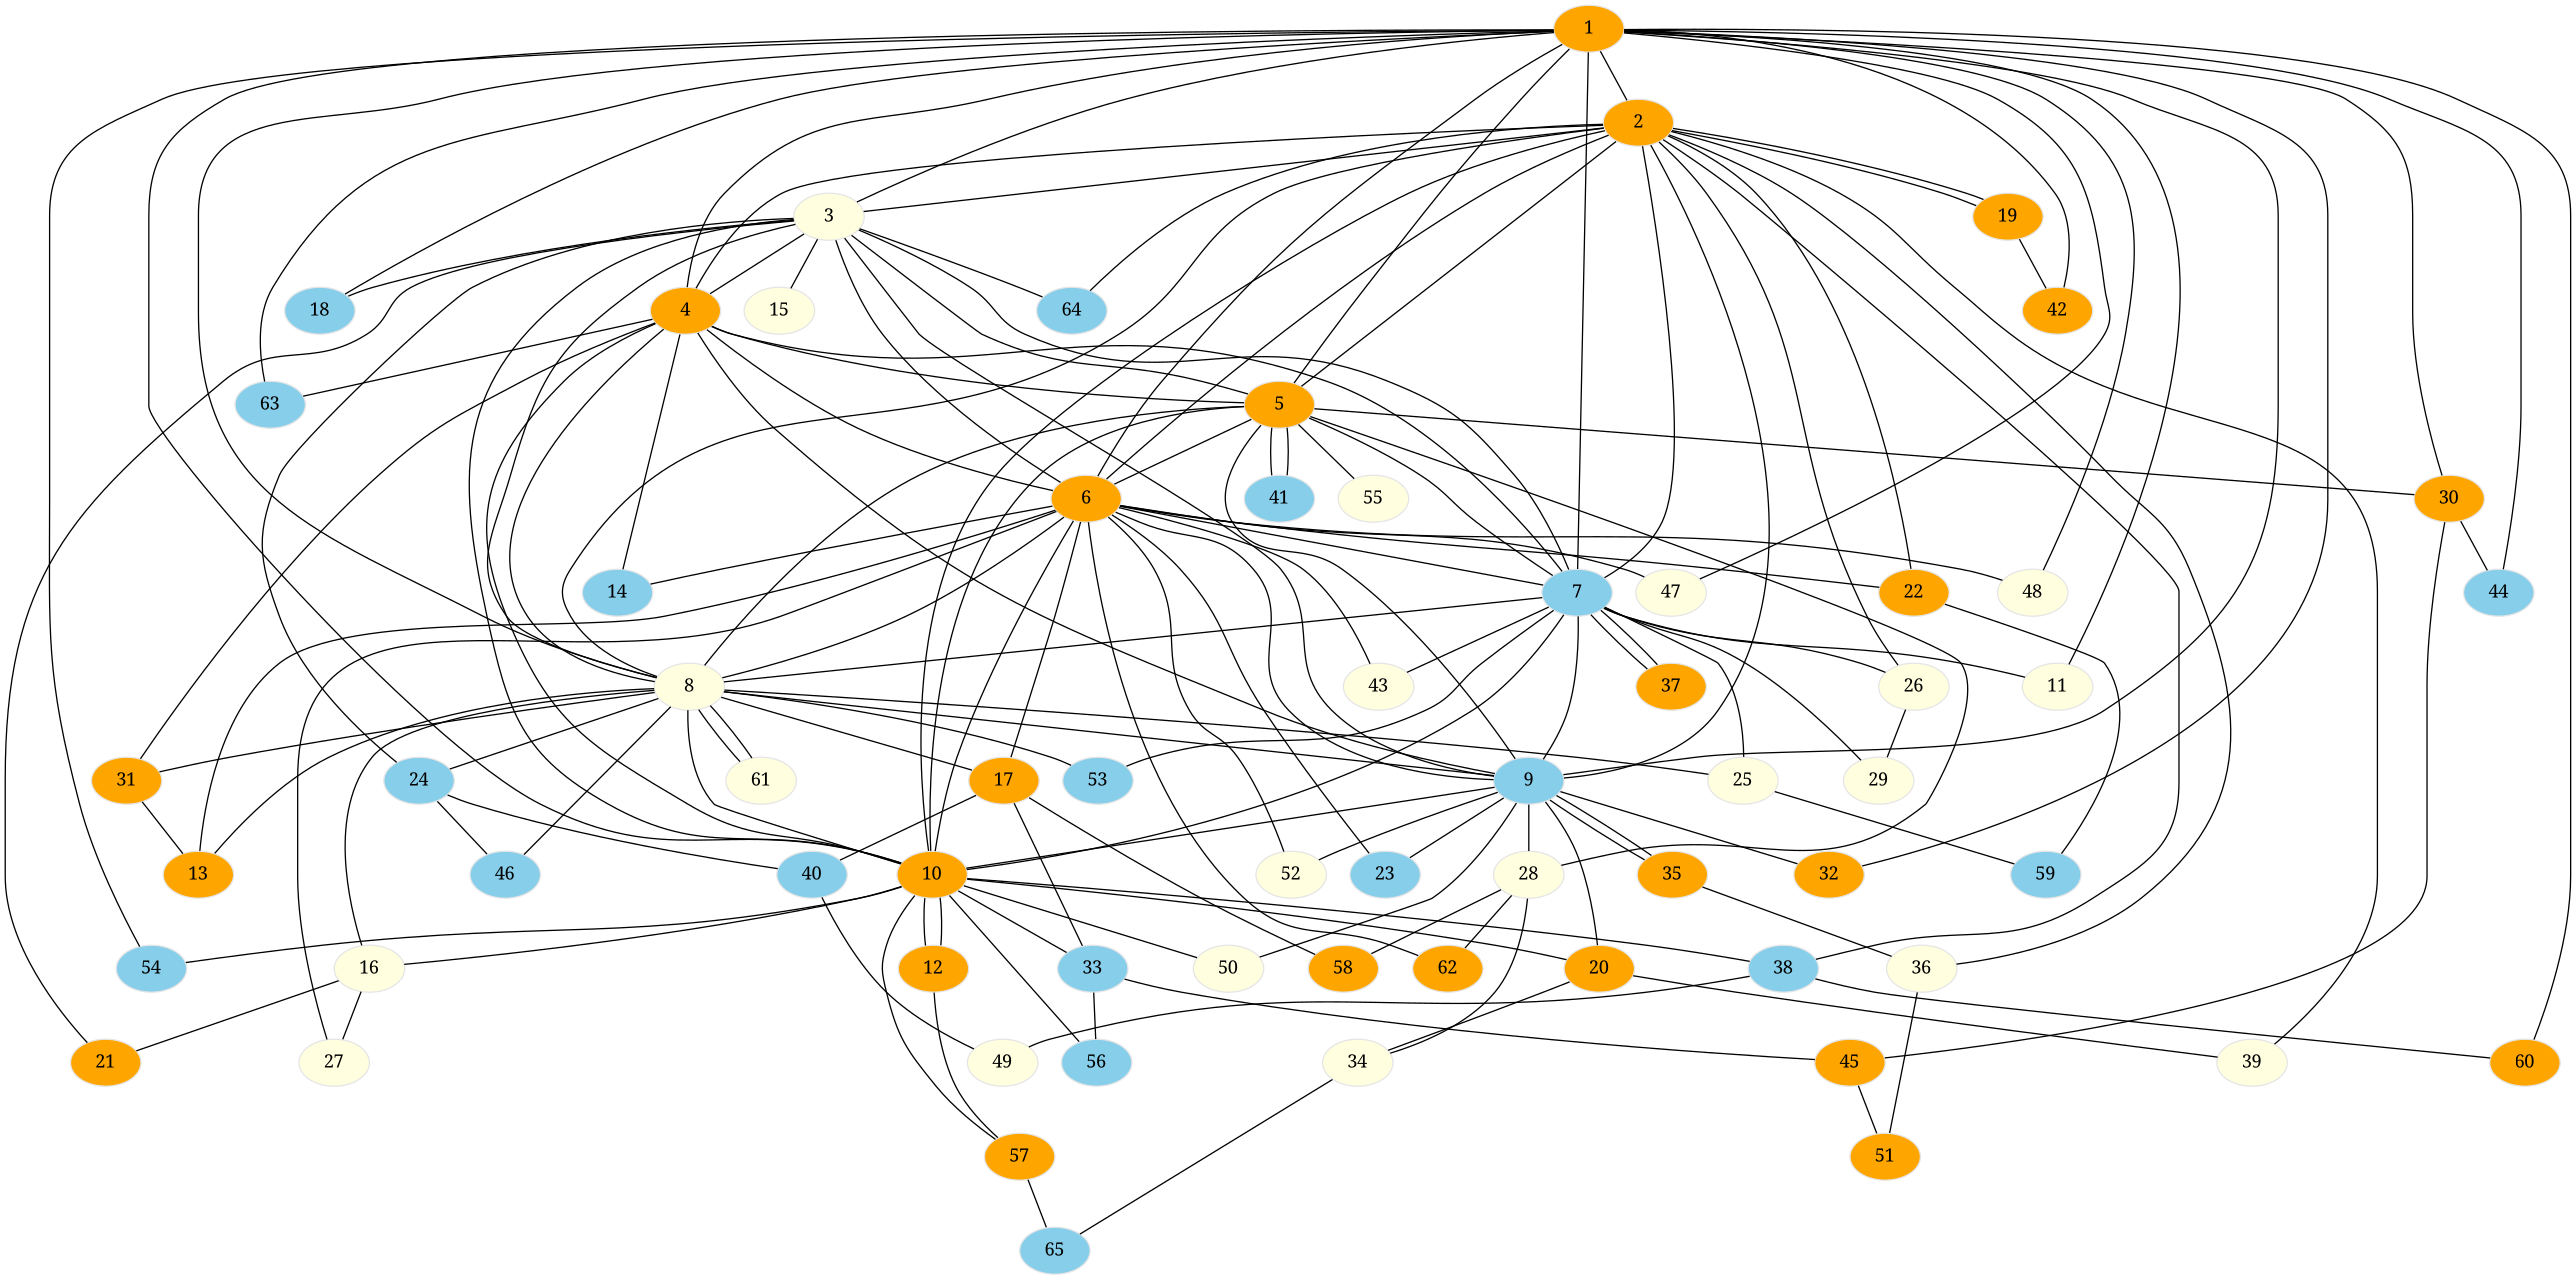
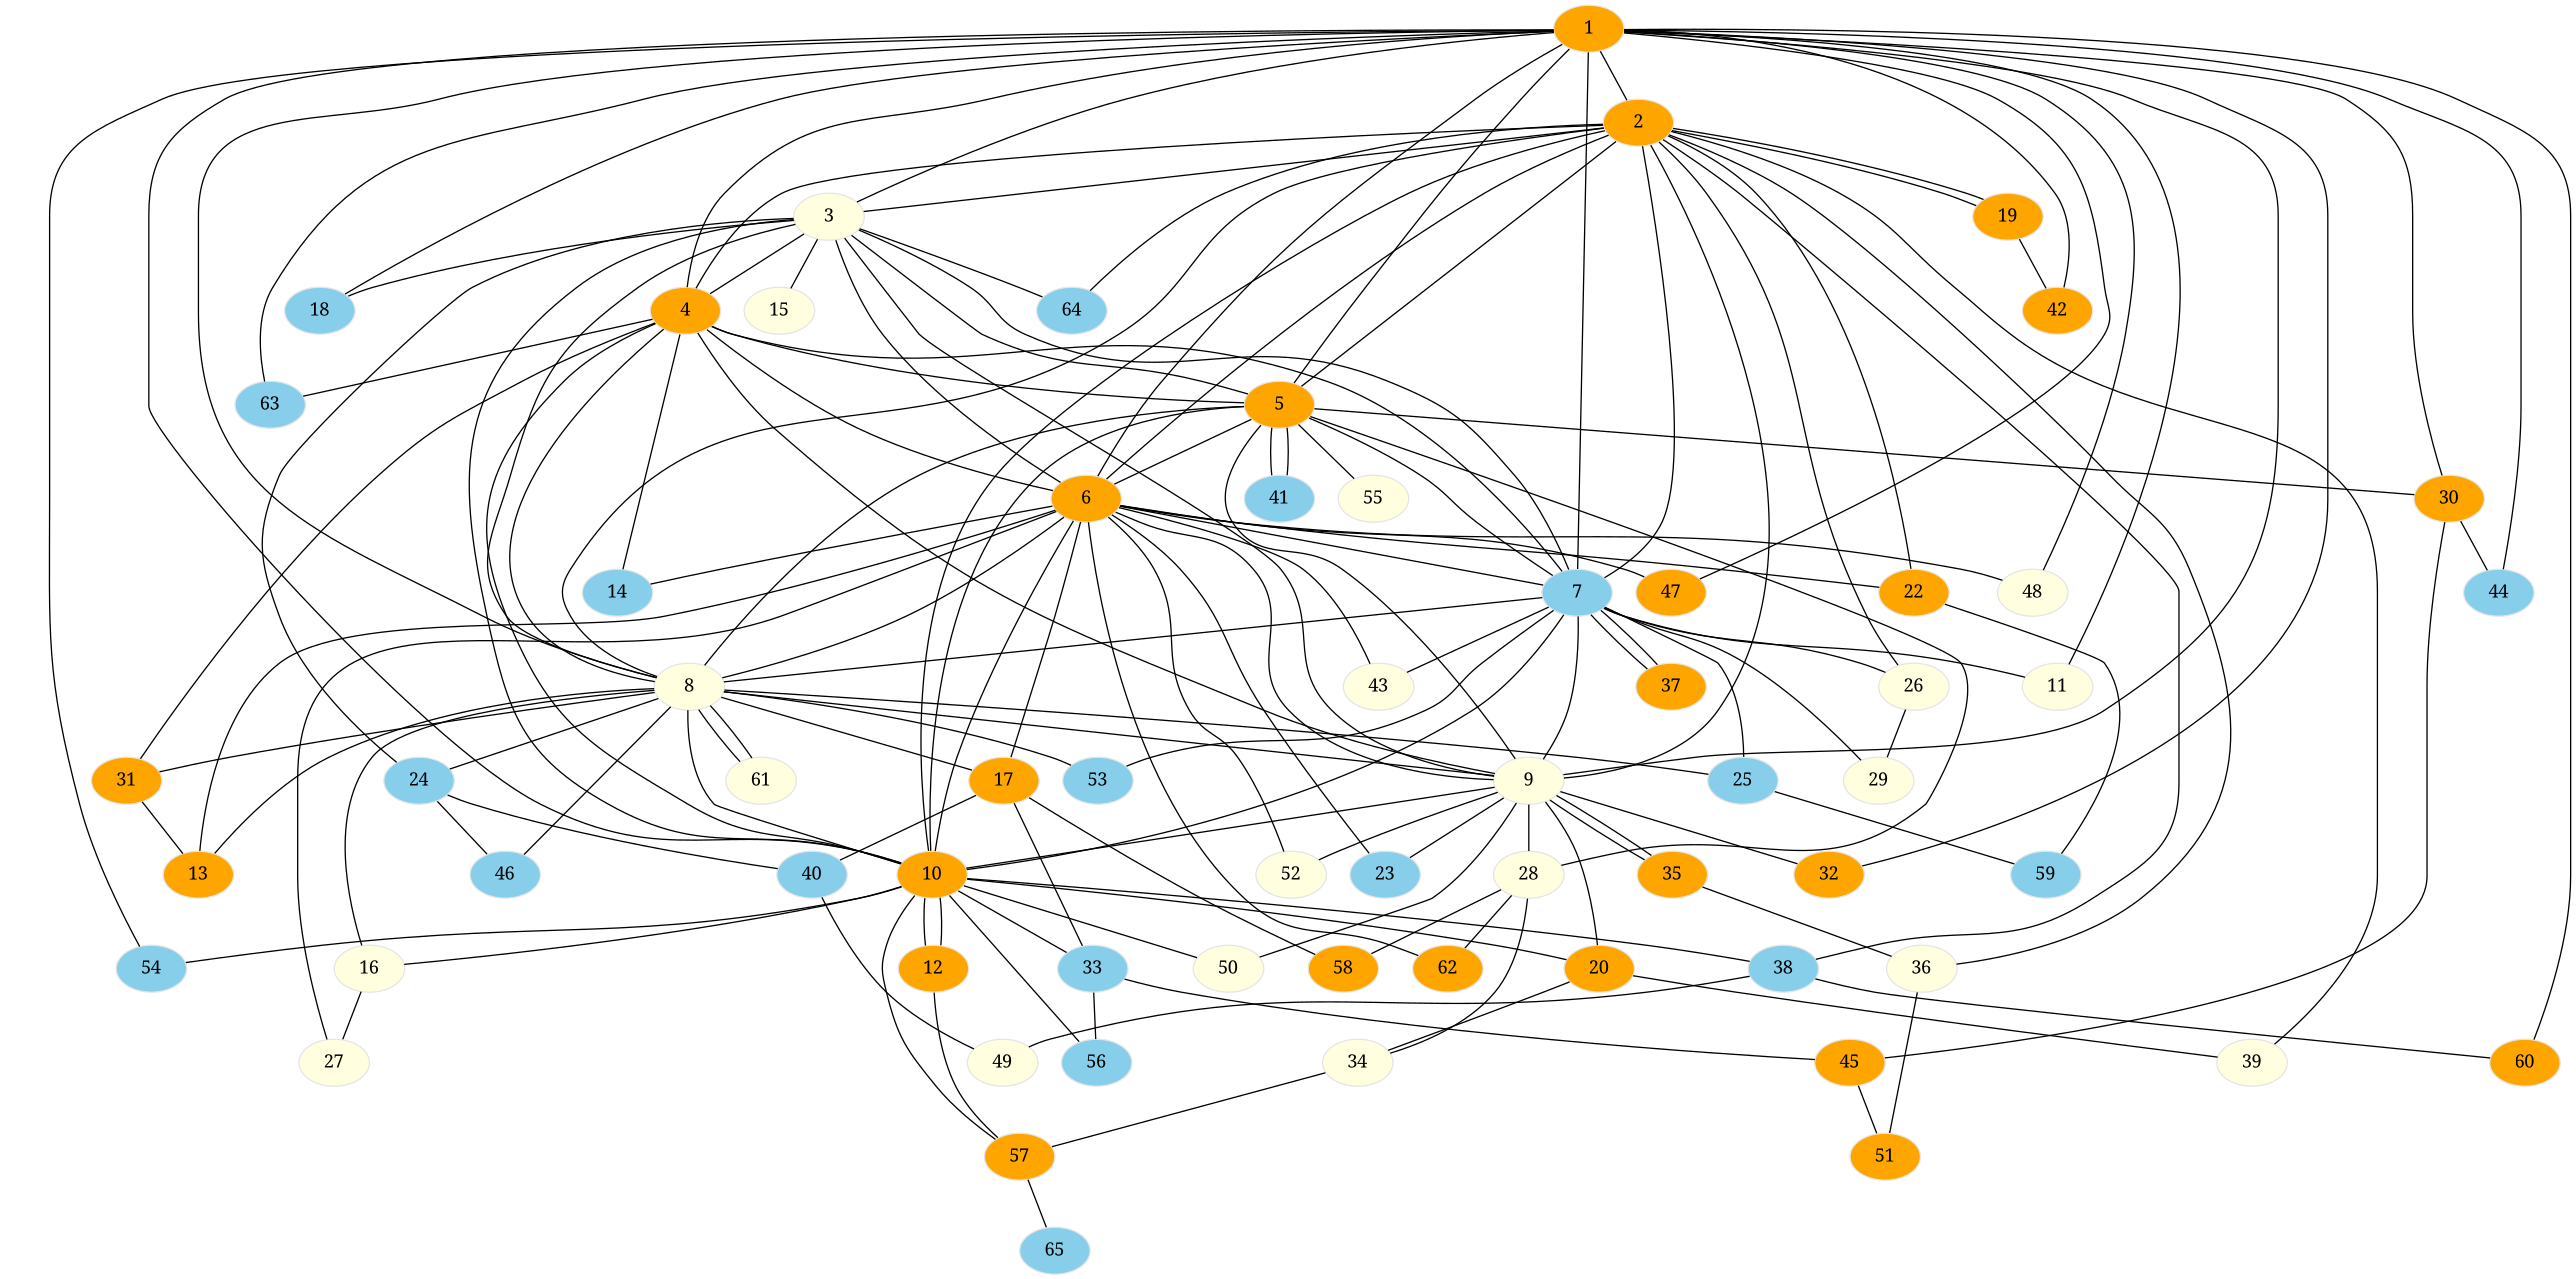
(1671, 593) -> (1671, 593)
(1529, 781) -> (1529, 781)
(1743, 781) -> (1743, 781)
(106, 1063) -> none
(1206, 1157) -> (1189, 1110)
